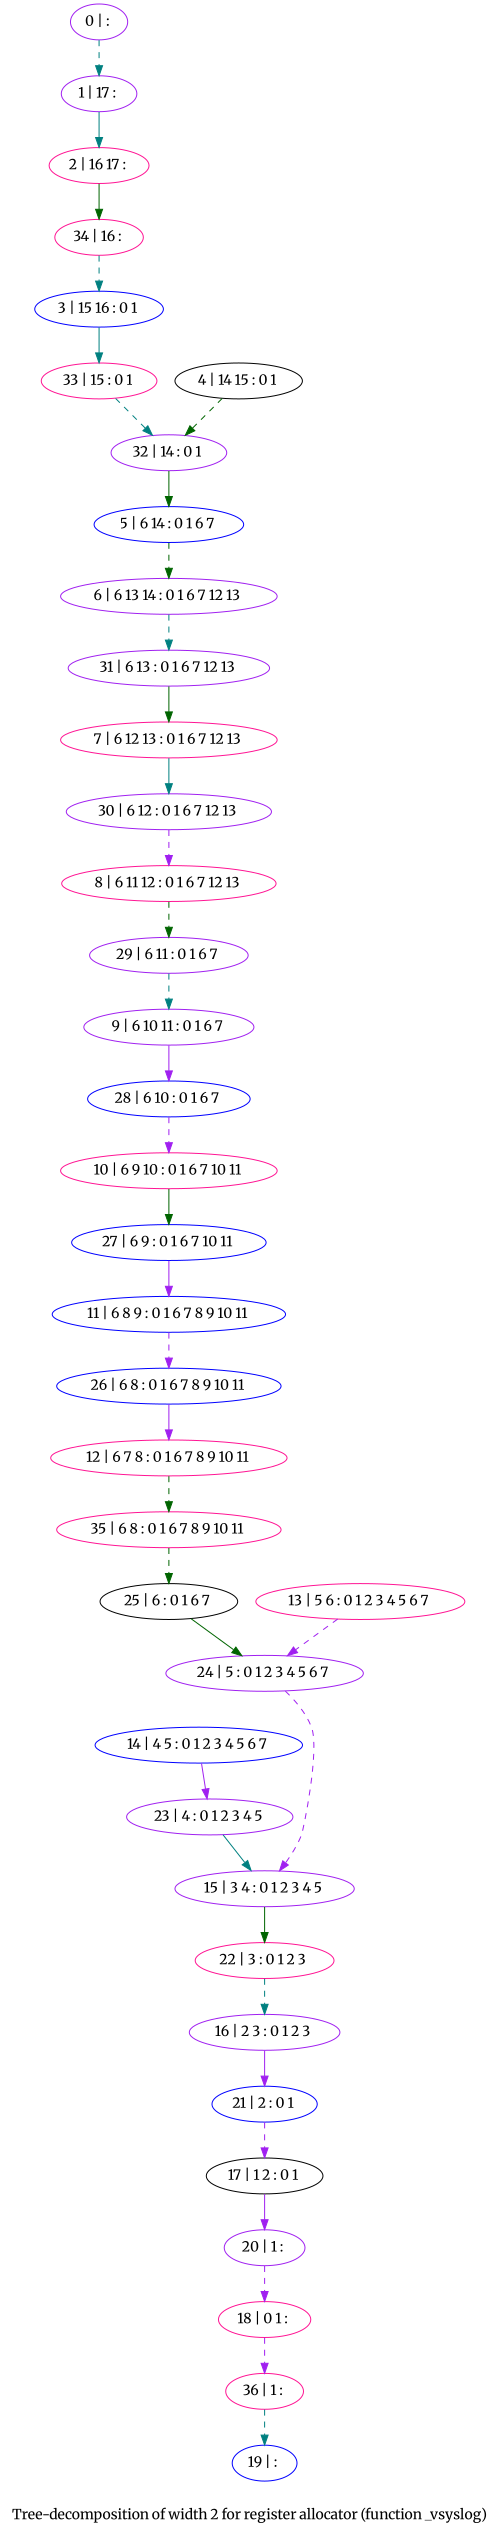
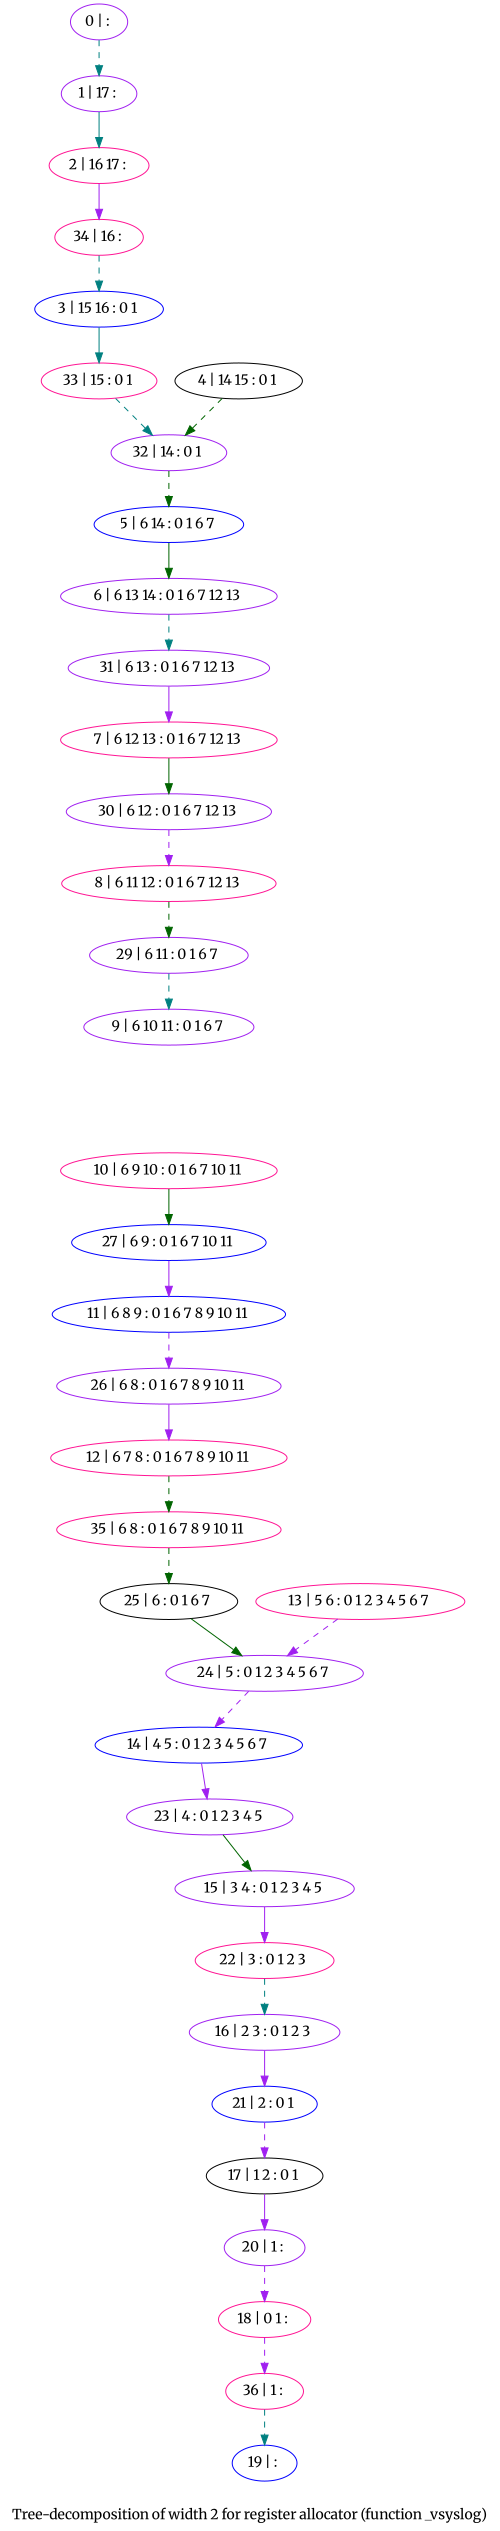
(99, 197) -> (99, 197)
(169, 484) -> (169, 484)
(169, 556) -> (169, 556)
(169, 699) -> (169, 699)
(169, 771) -> (169, 771)
(169, 1099) -> none
(169, 1386) -> (169, 1386)
(312, 1775) -> (235, 1705)
(234, 1849) -> (234, 1849)
(265, 1920) -> (265, 1920)
